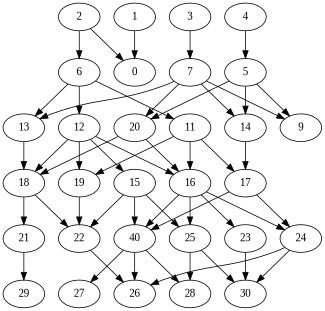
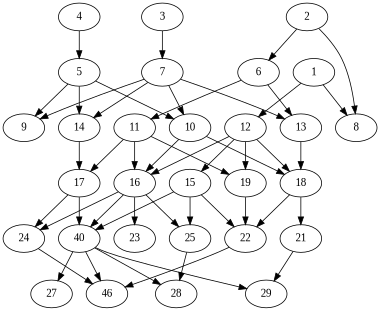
(135, 72) -> (356, 128)
(79, 96) -> (284, 97)
(135, 128) -> (190, 128)
none -> (163, 268)
(135, 294) -> (107, 294)
(245, 294) -> none
